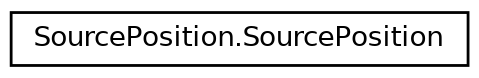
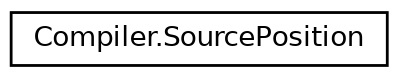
(240, 39) -> (199, 39)
